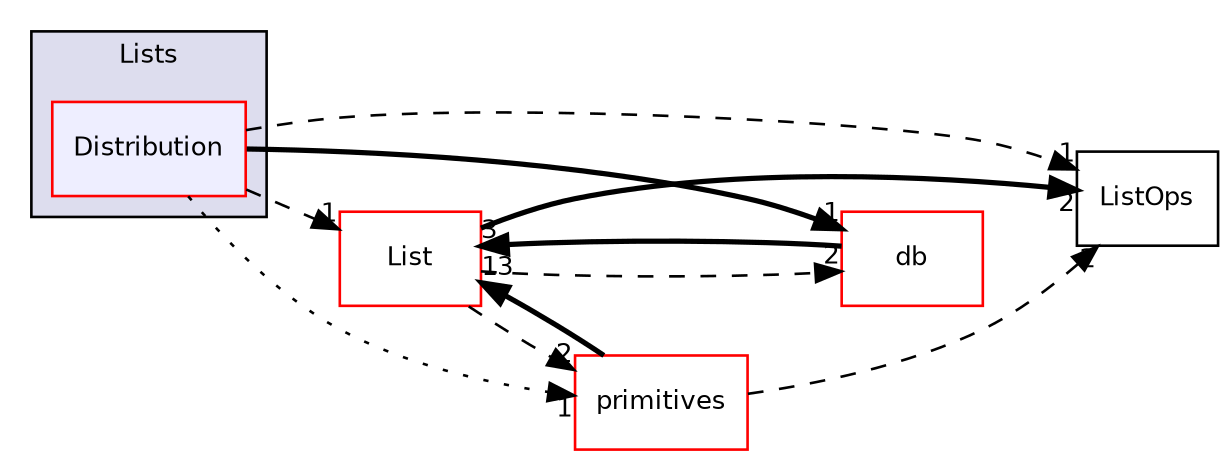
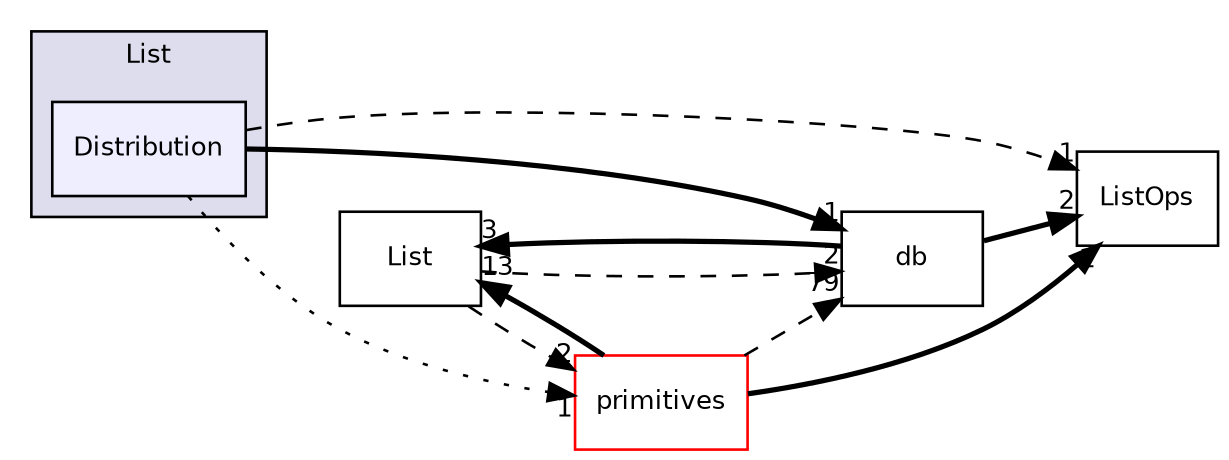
(149, 56) -> (149, 56)
(149, 149) -> (149, 149)
(763, 178) -> (1017, 232)
(284, 206) -> none
(410, 259) -> (410, 259)
(912, 259) -> (912, 259)
none -> (782, 334)
(923, 354) -> (923, 354)
